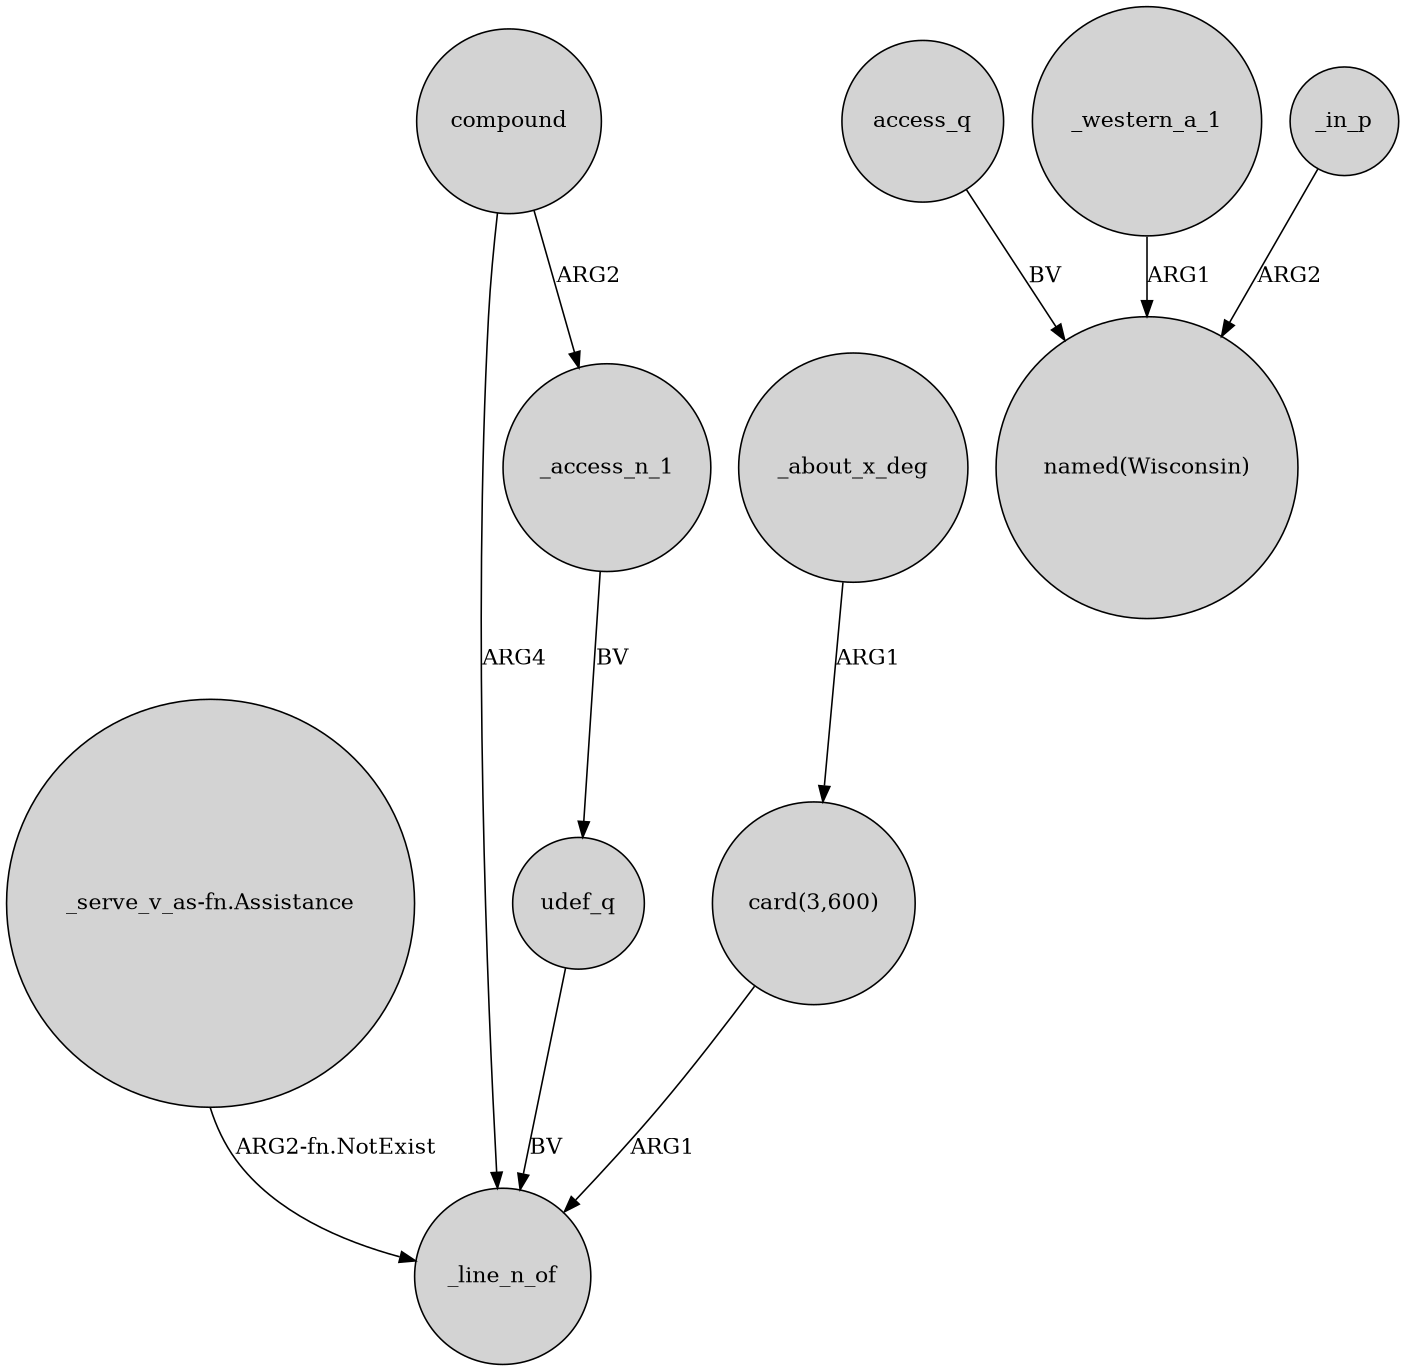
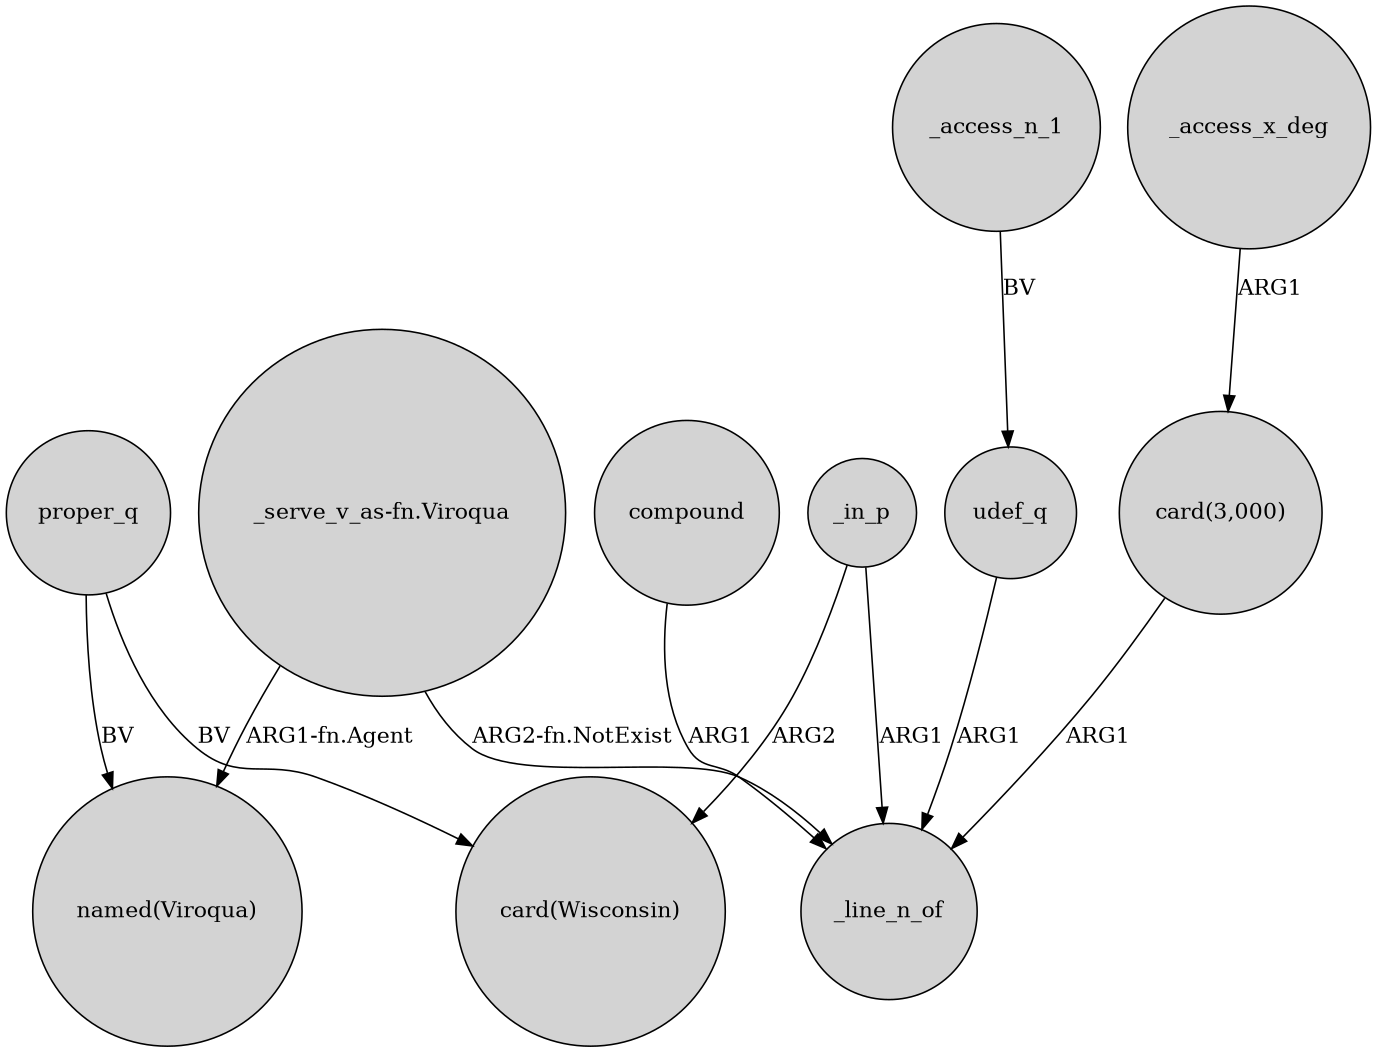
(923, 121) -> (88, 513)
(1147, 121) -> none
(554, 281) -> none
(853, 468) -> (1249, 127)
(1147, 468) -> (591, 912)
(515, 659) -> (721, 737)
none -> (874, 687)
(211, 903) -> (382, 513)
(814, 903) -> (1221, 513)
none -> (167, 912)
(546, 1148) -> (989, 737)
